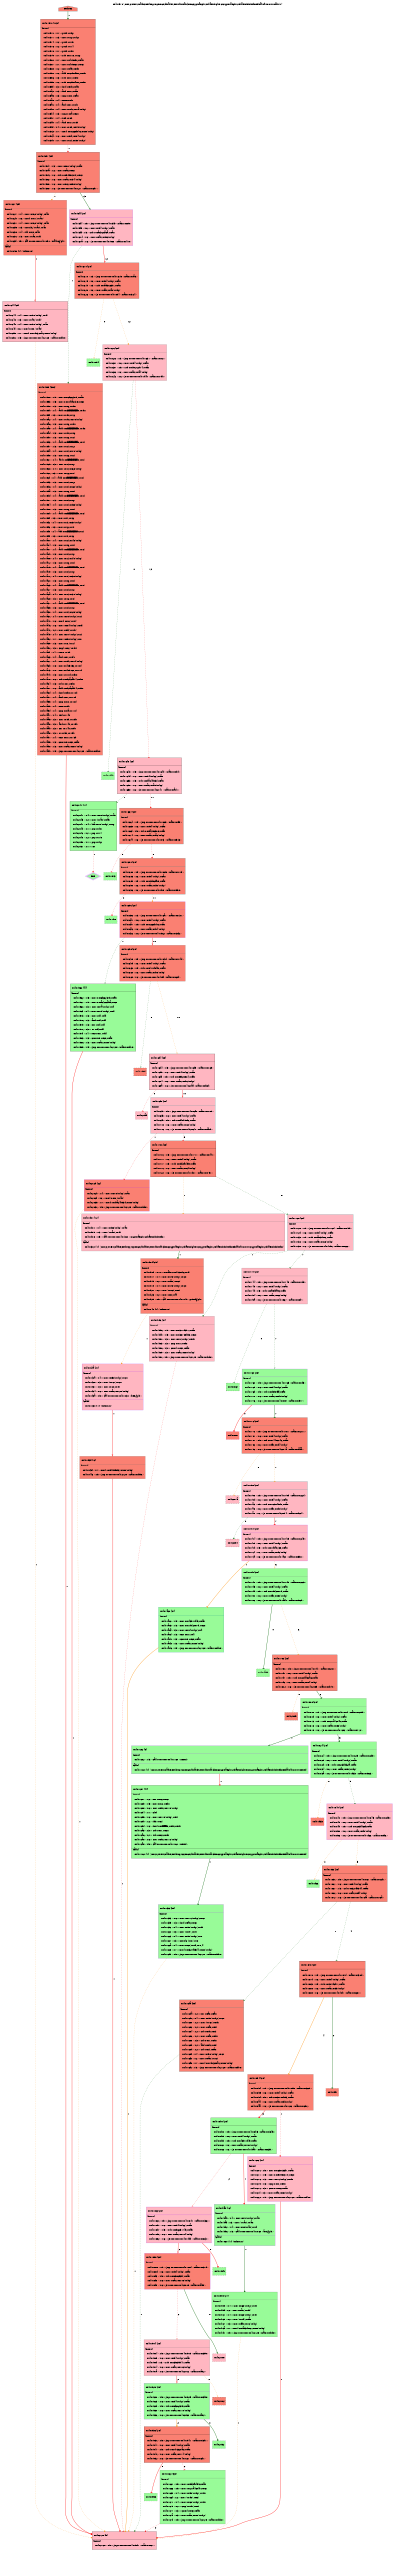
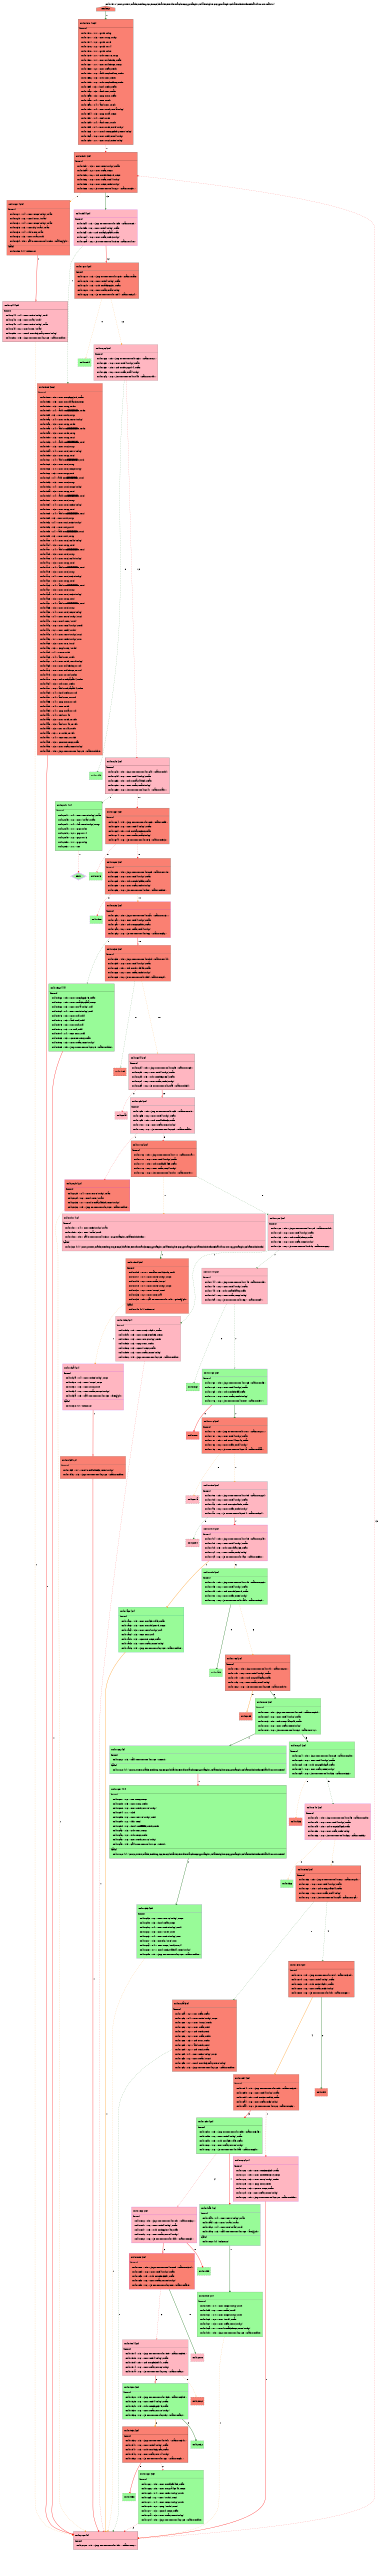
none -> (375, 1362)
(296, 1701) -> (250, 1701)
